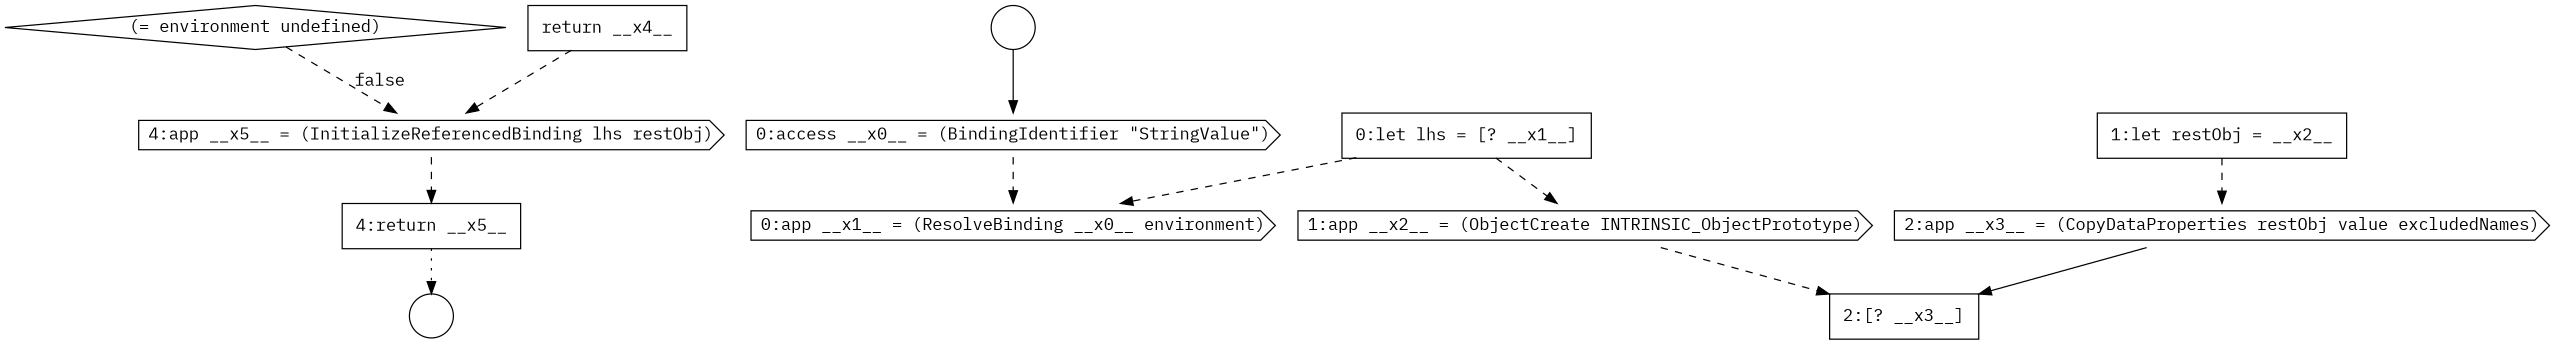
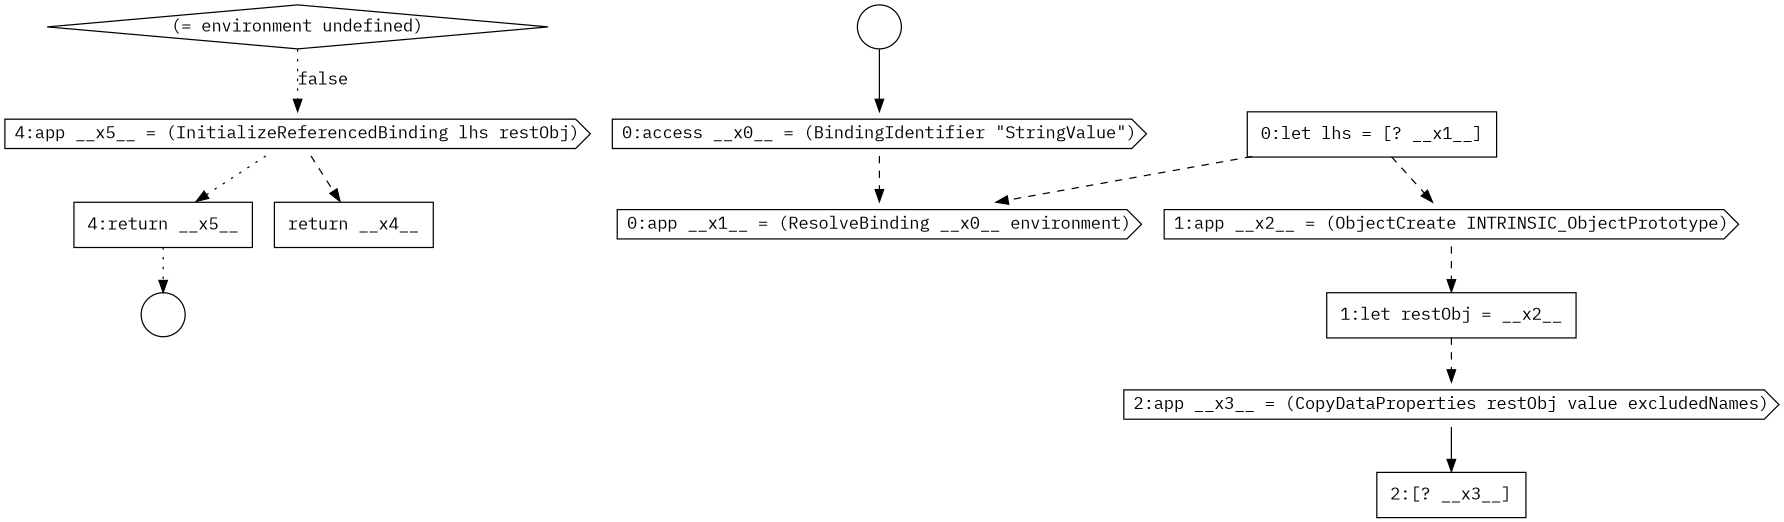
(336, 77) -> (298, 74)
(524, 78) -> (322, 174)
(431, 174) -> (236, 175)
(1739, 269) -> (1451, 263)
